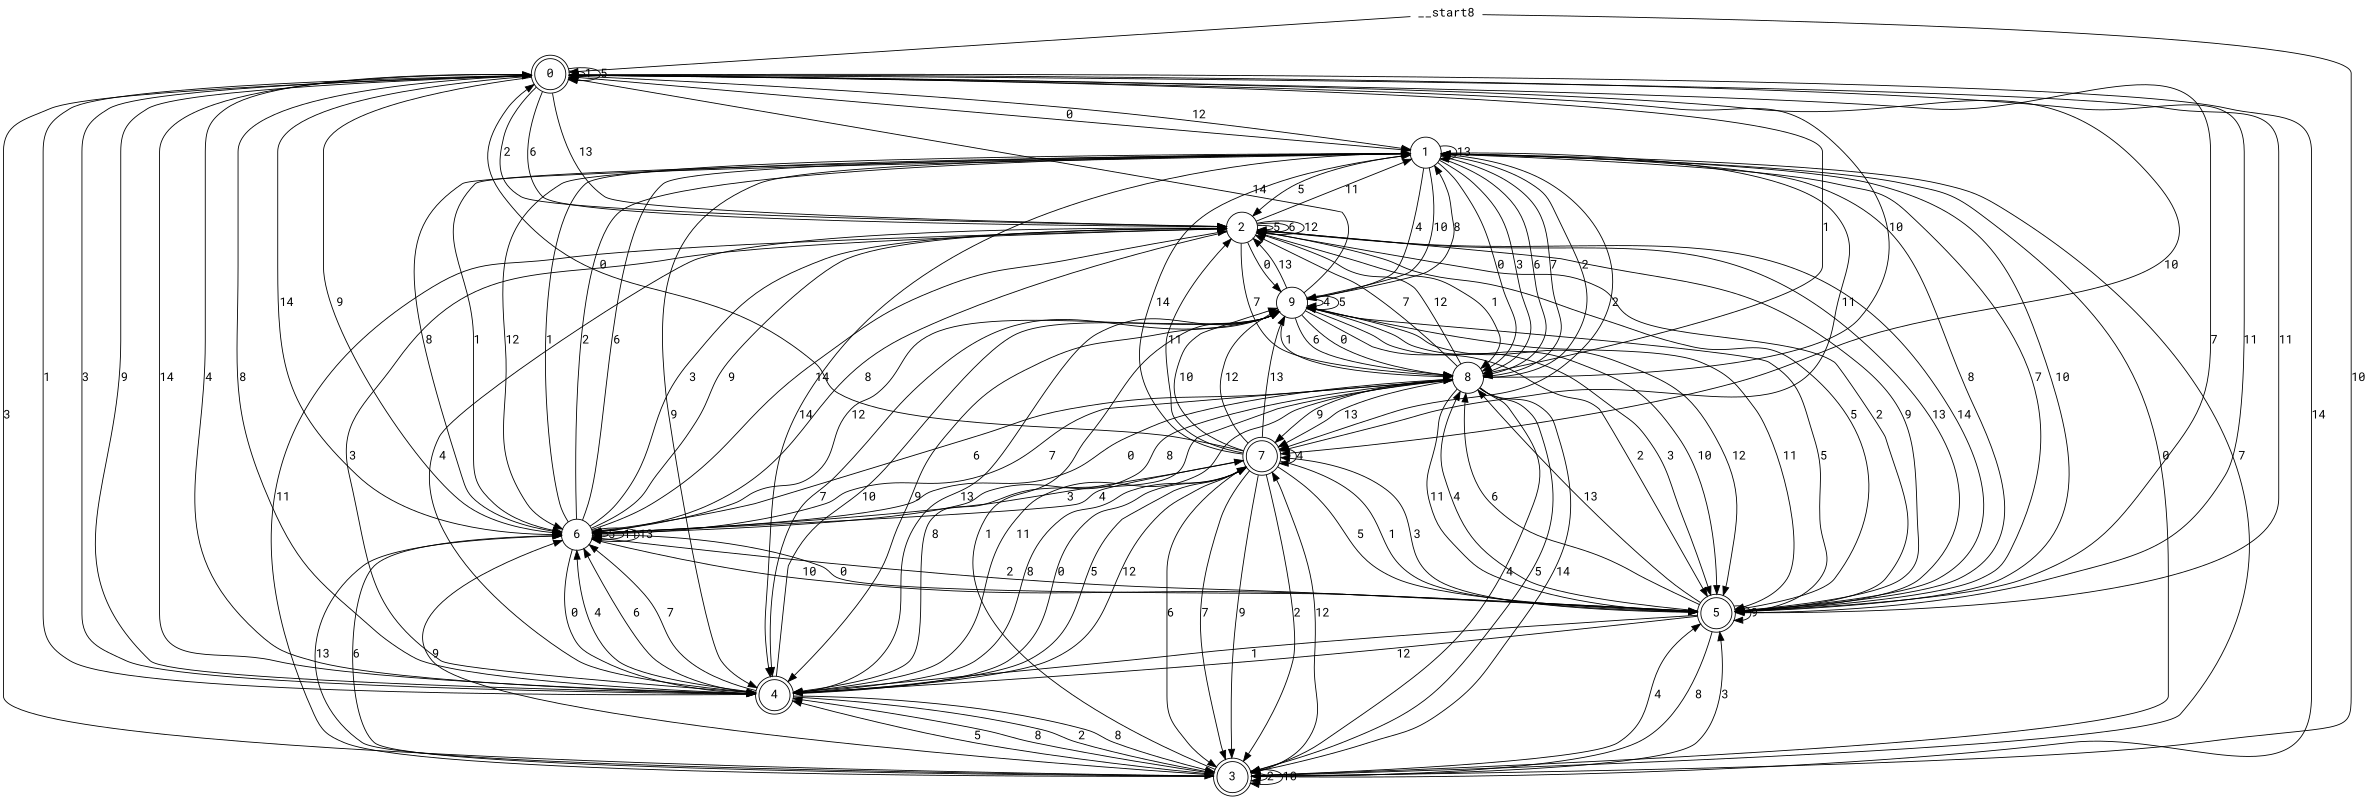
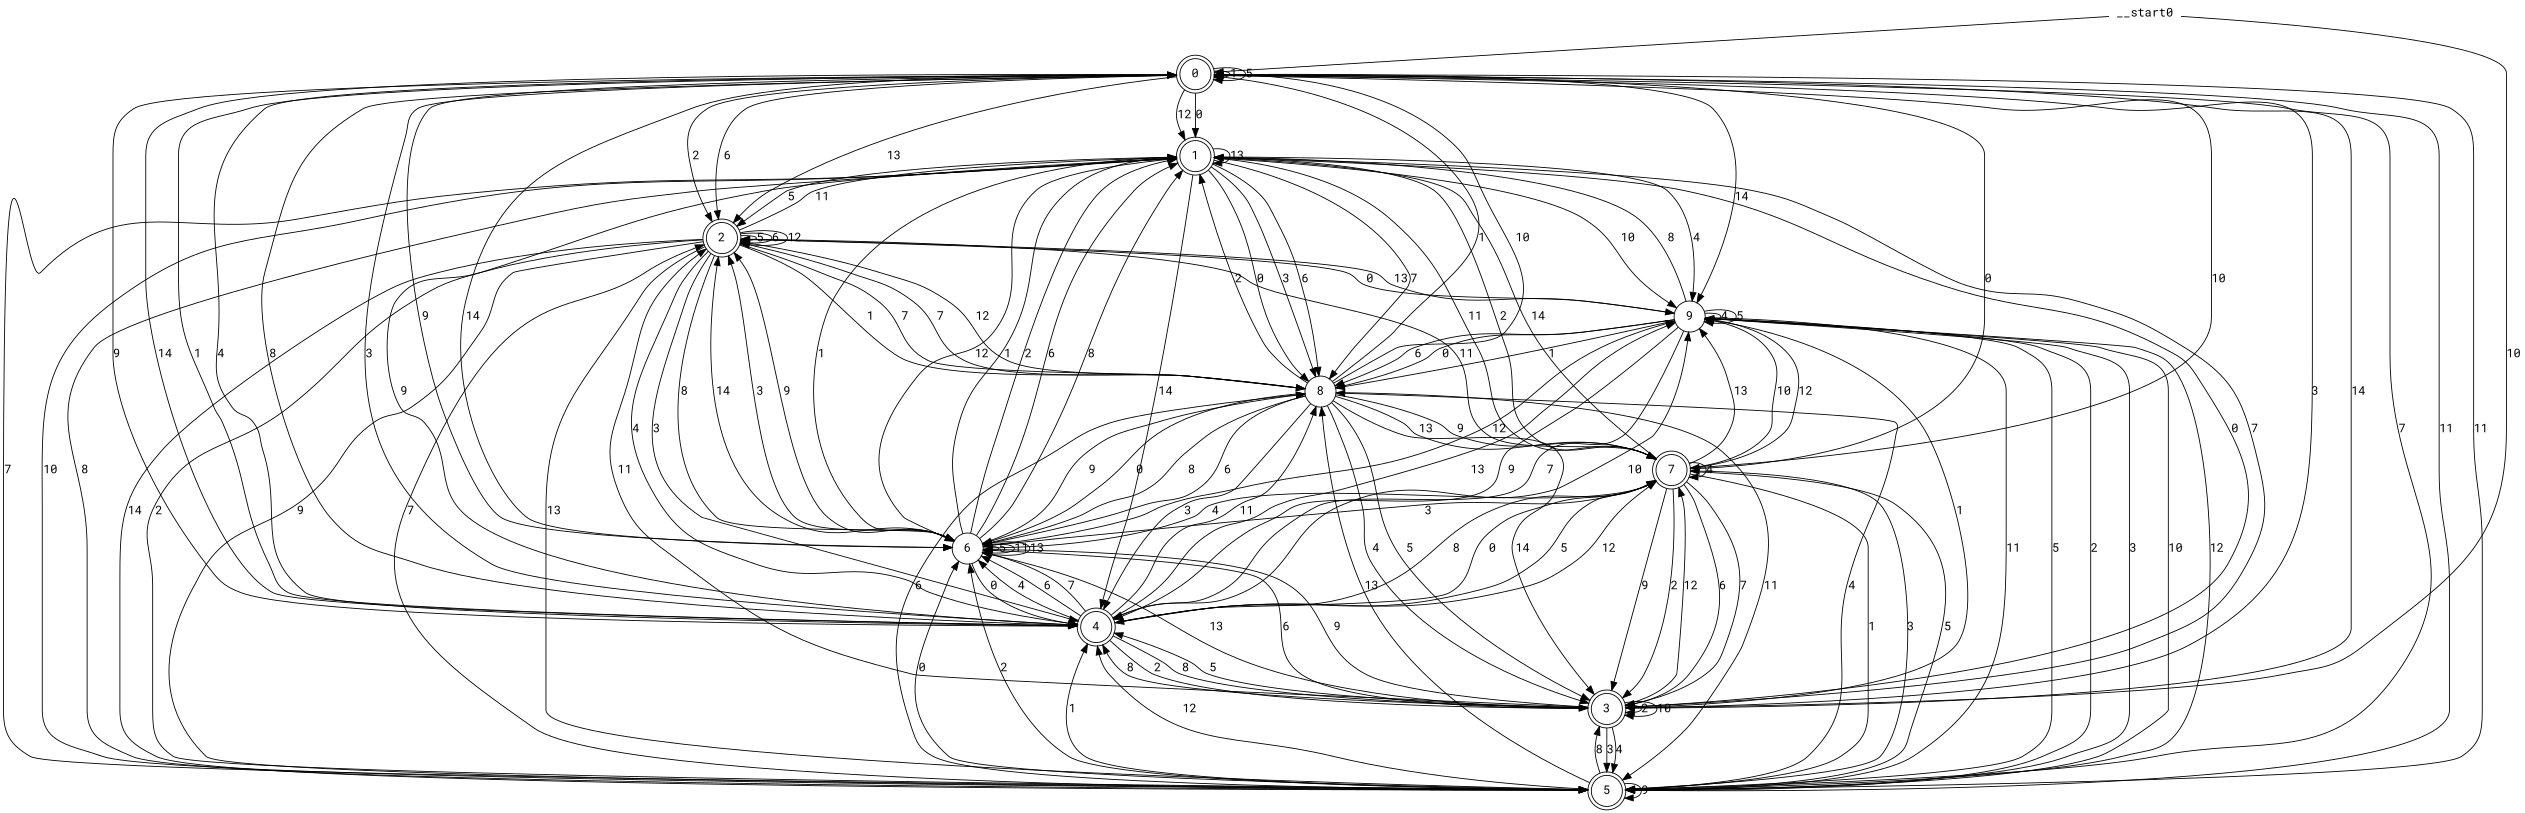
(1446, 13) -> (2145, 13)
(987, 150) -> (1668, 94)
(1426, 153) -> (1195, 156)
(1242, 228) -> (722, 238)
(1854, 415) -> (411, 511)
(1053, 456) -> (1092, 470)
(935, 535) -> (1188, 511)
(1138, 592) -> none
